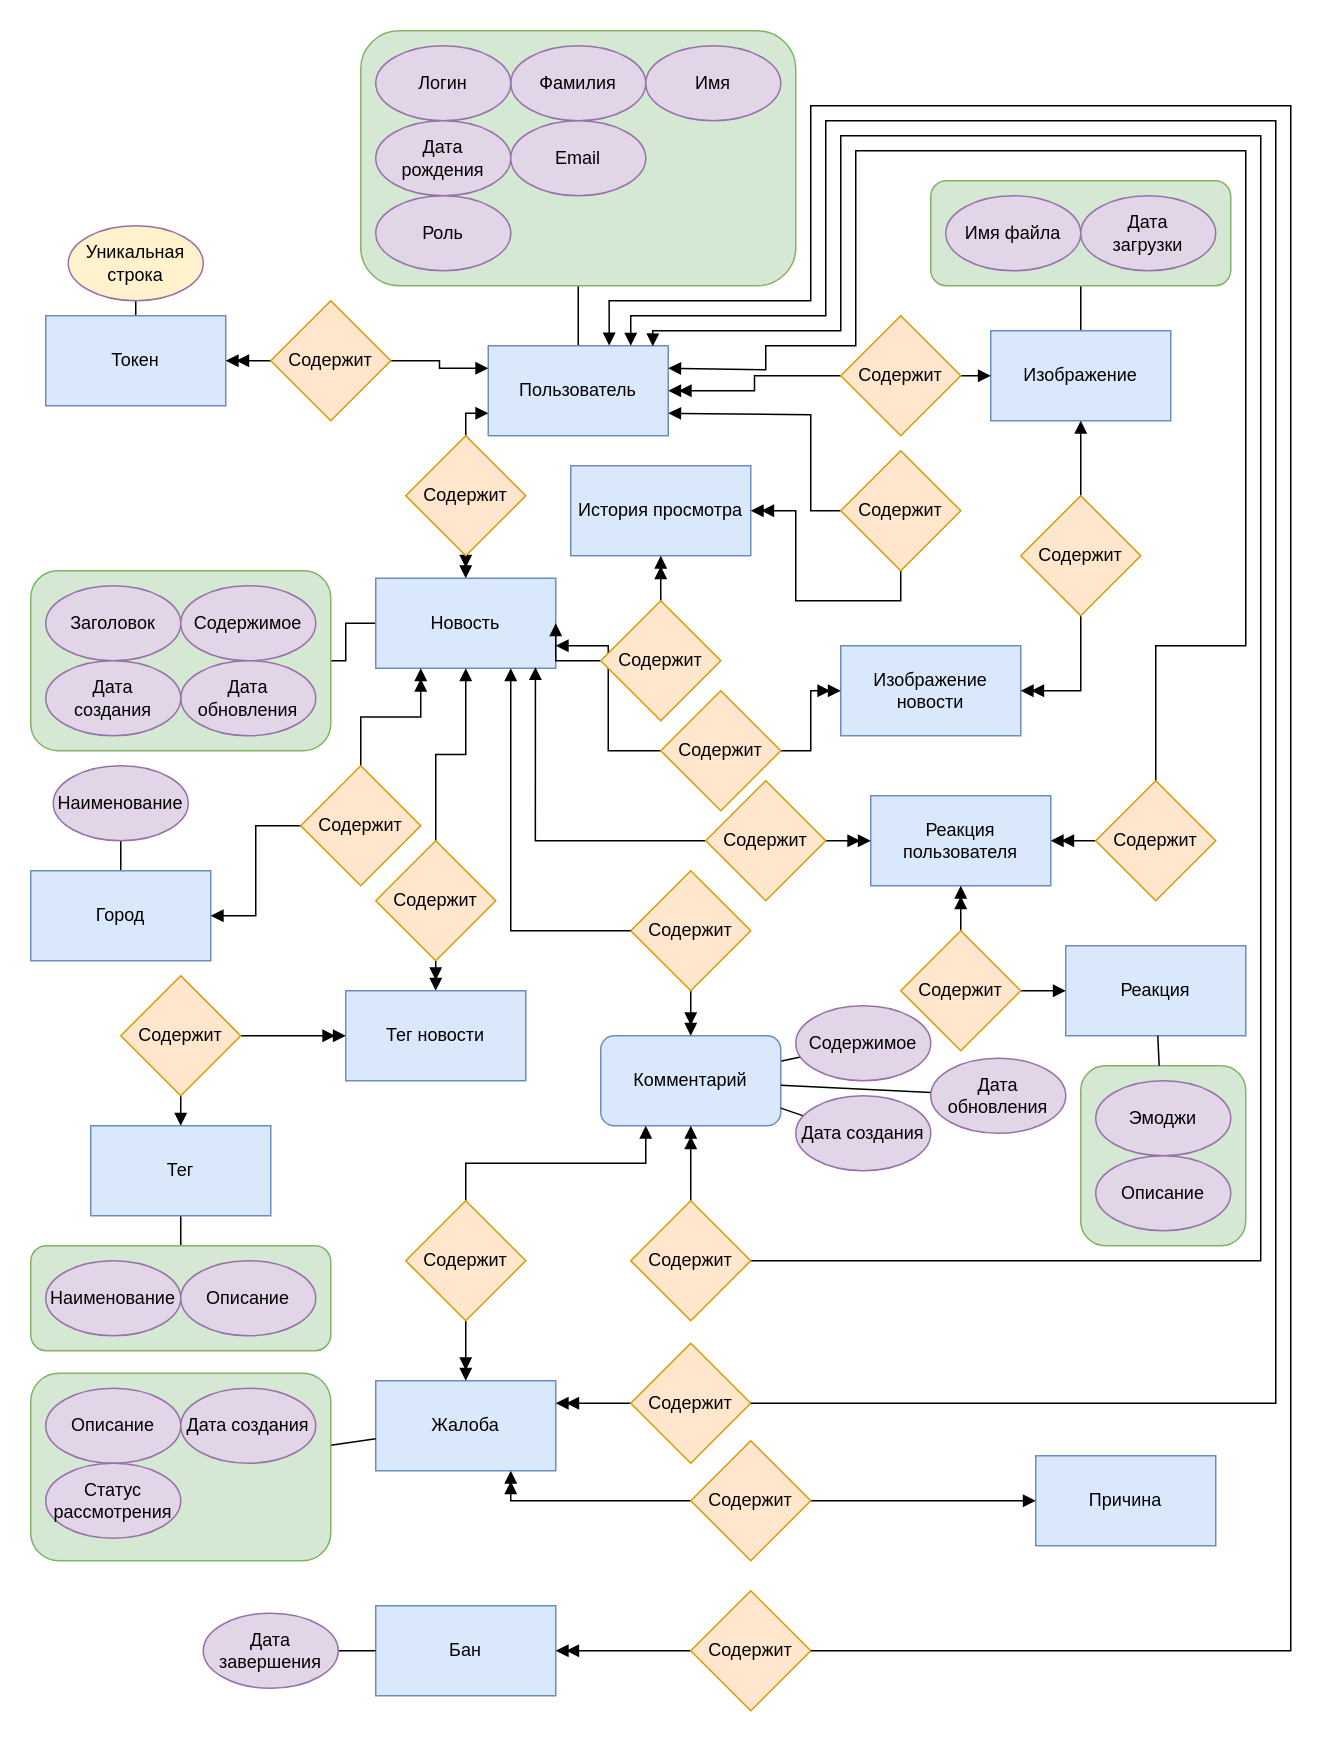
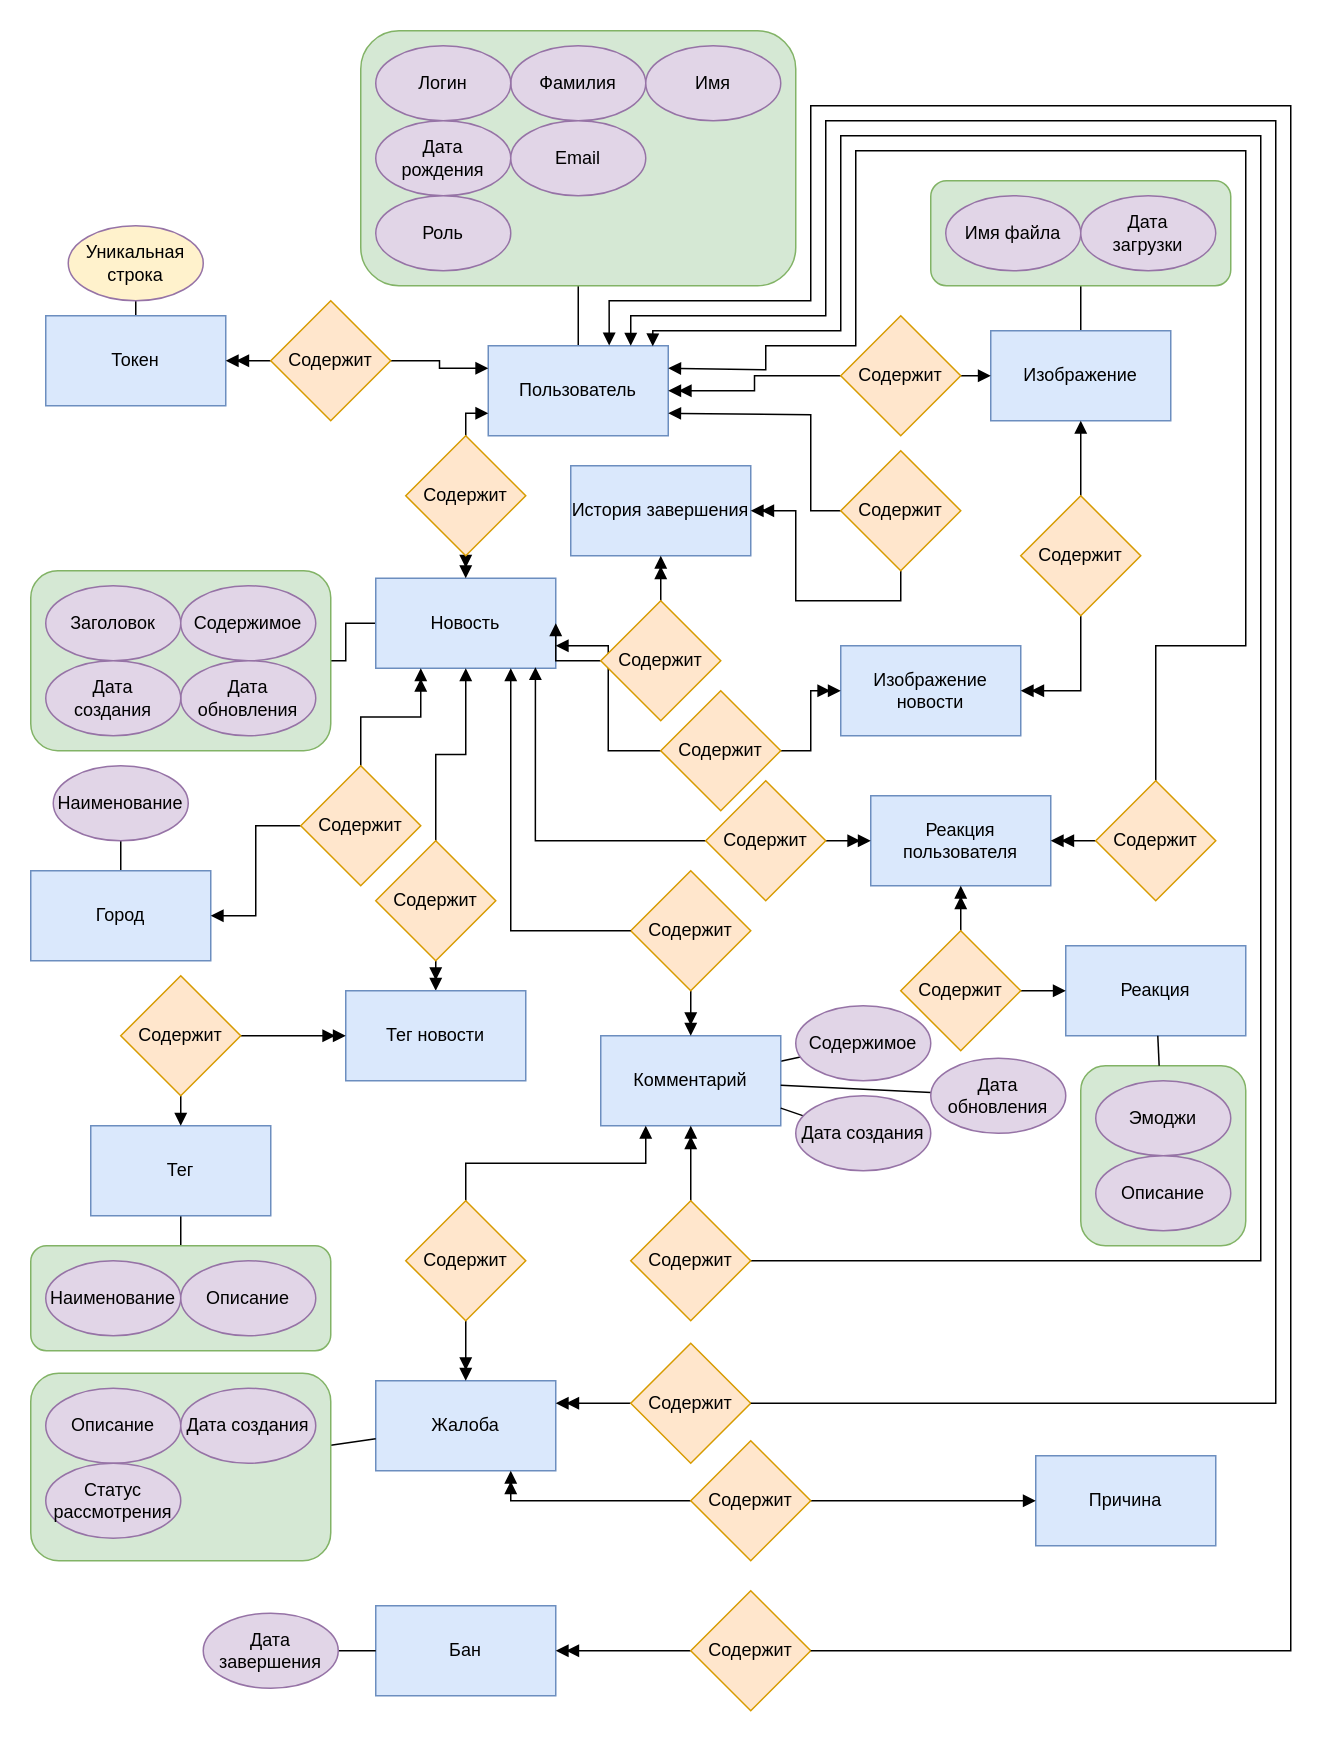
(661, 511) -> (661, 511)
(691, 1081) -> (691, 1081)
